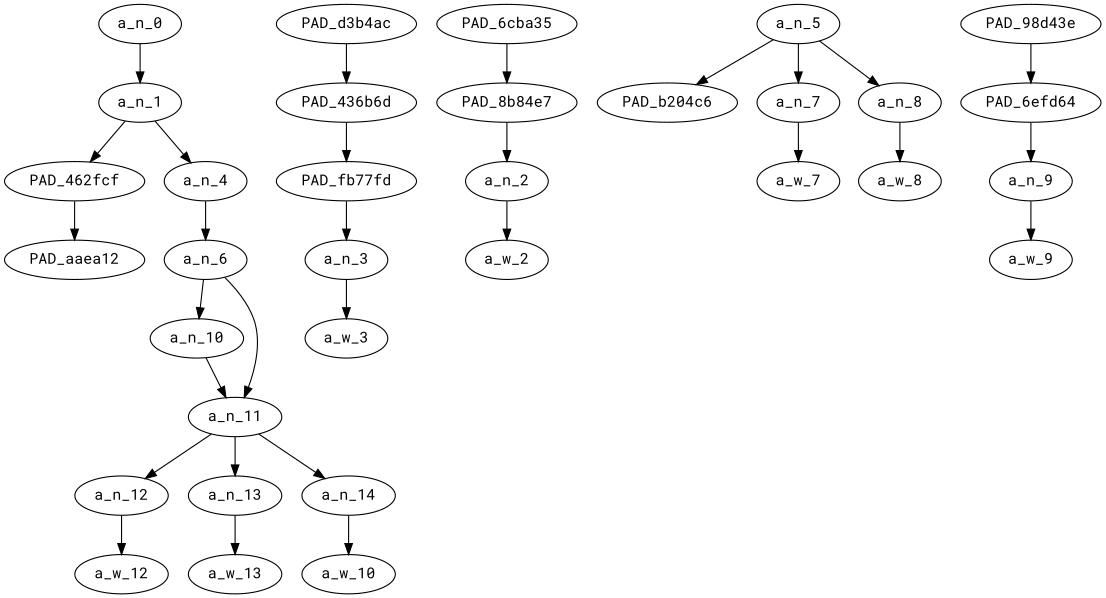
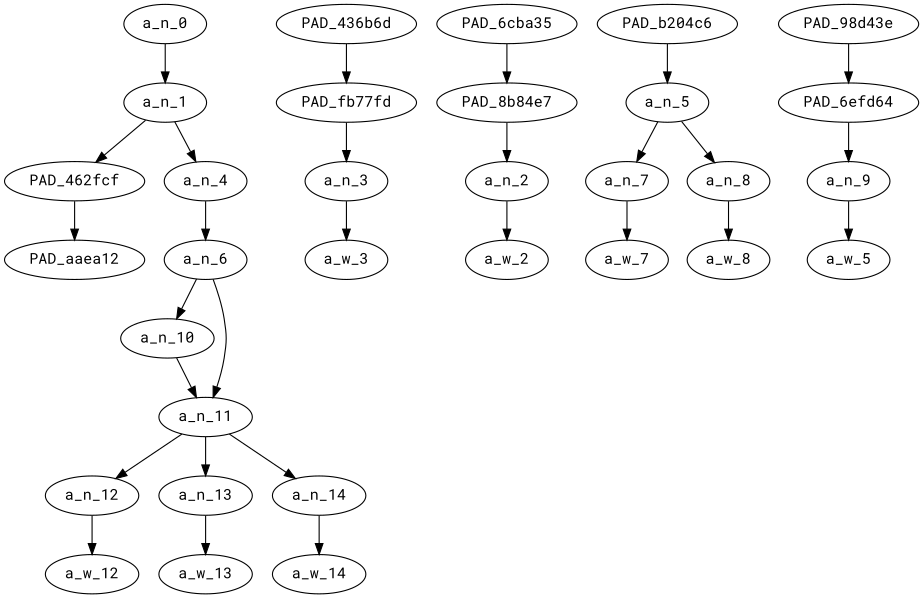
(346, 24) -> none
(740, 59) -> (667, 58)
(1031, 260) -> (849, 260)
(349, 574) -> (319, 574)
